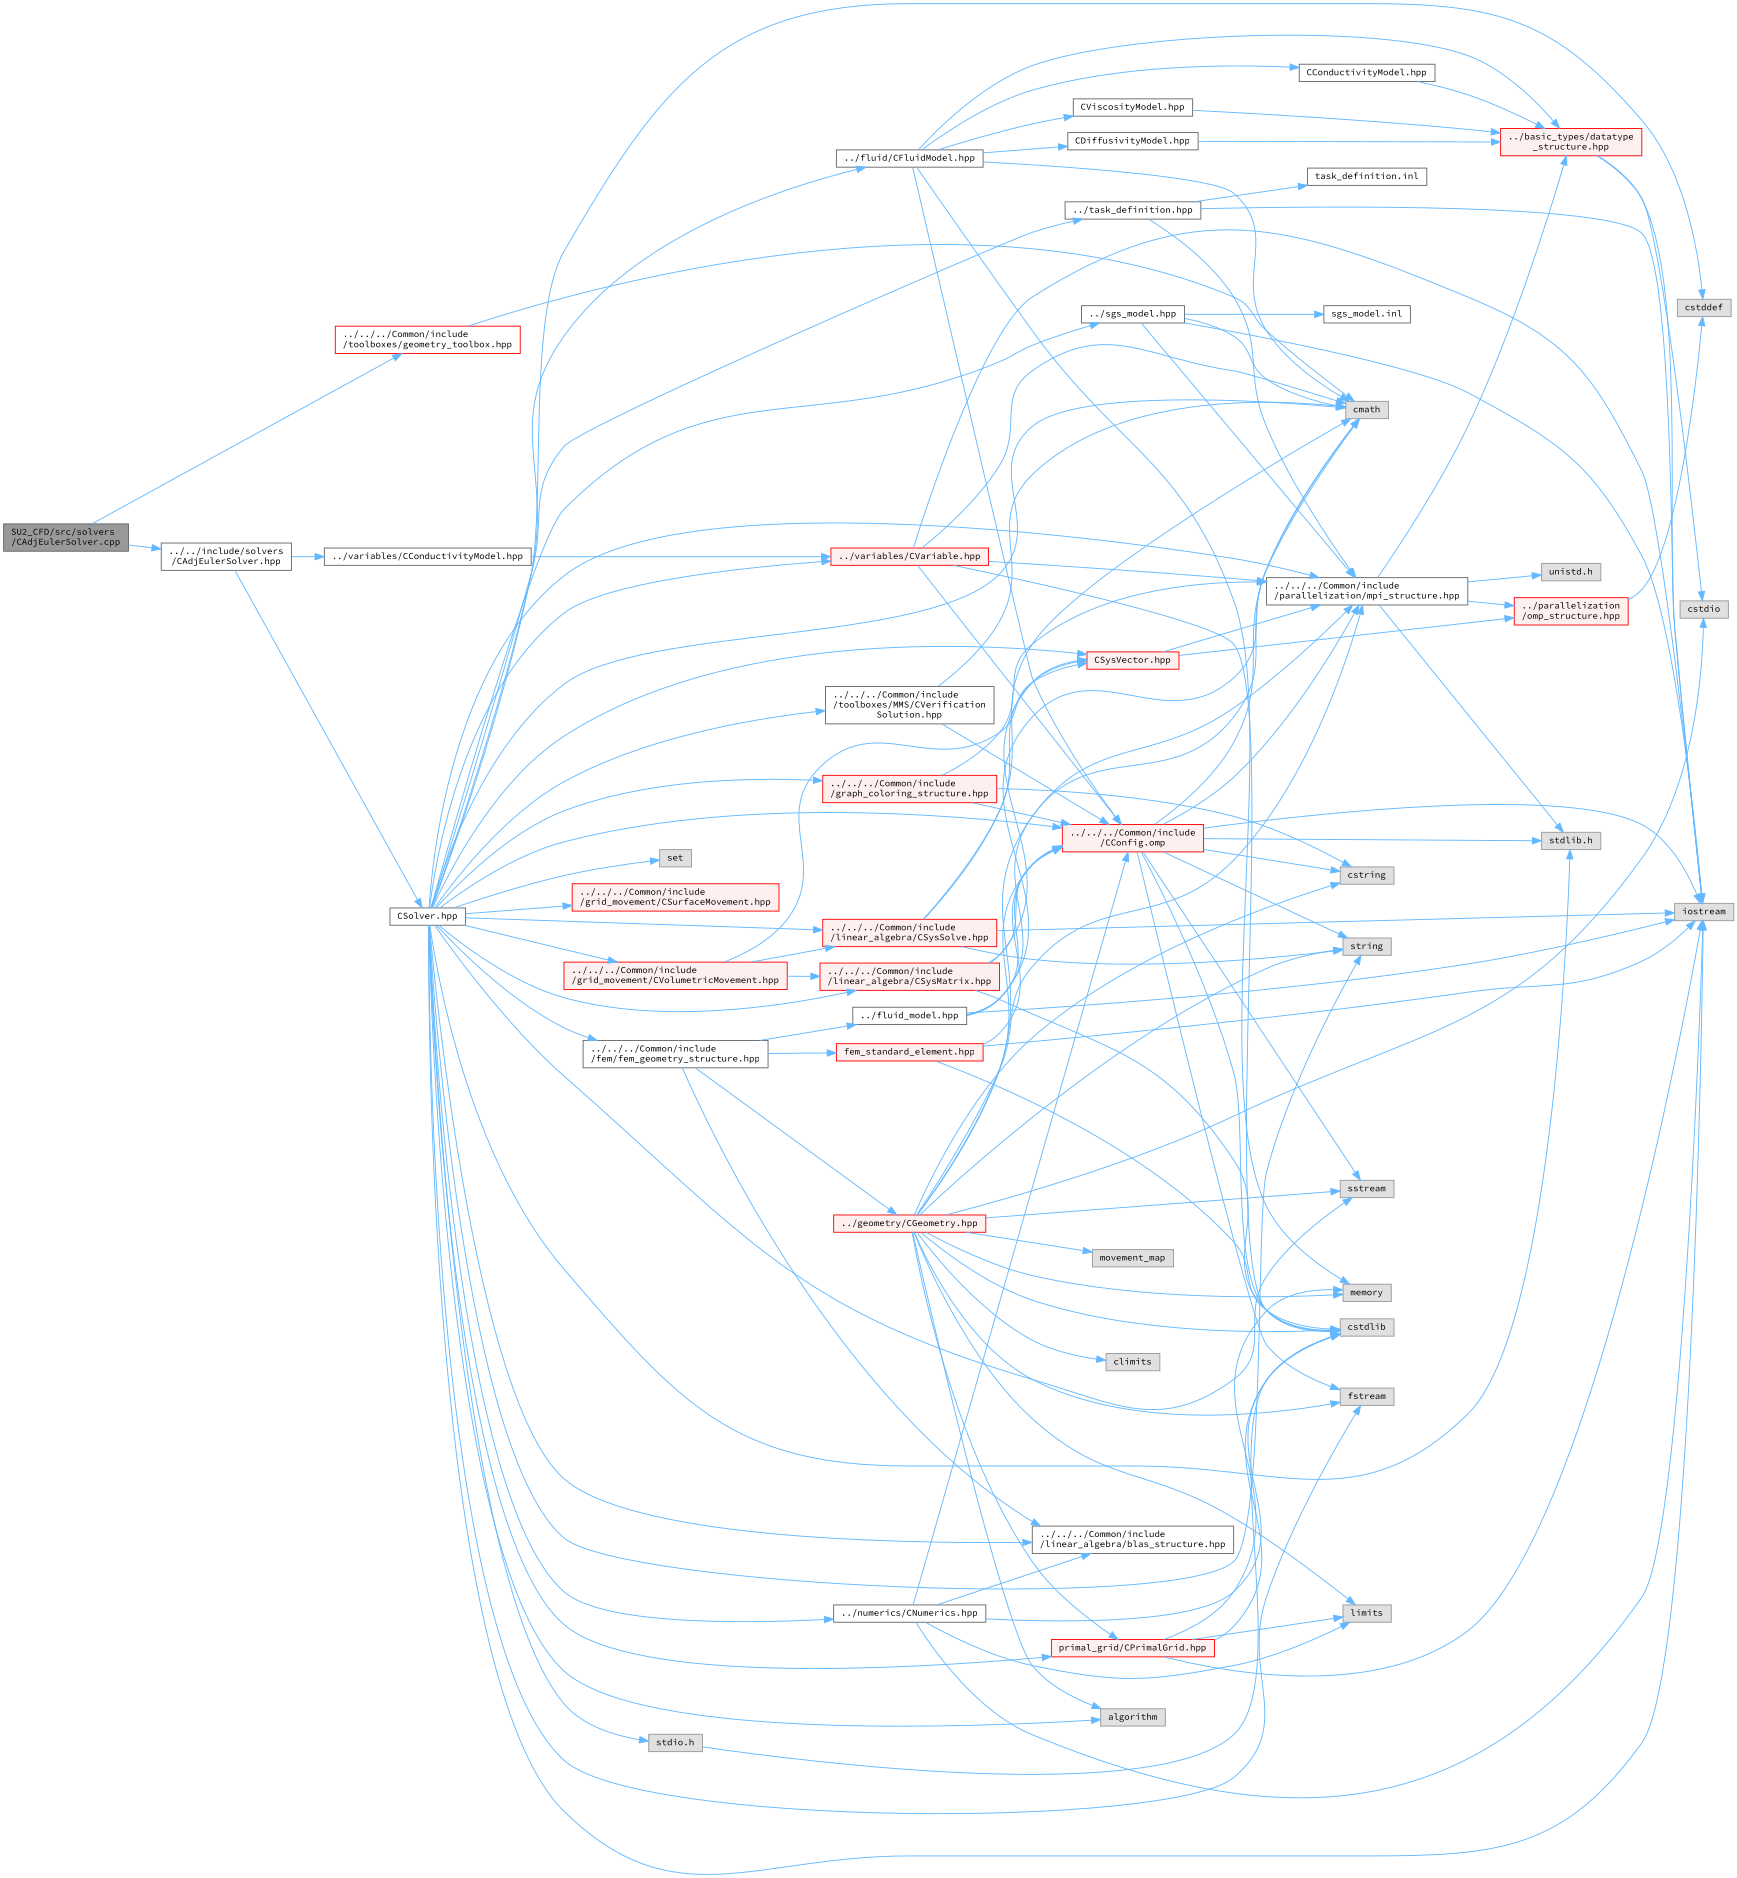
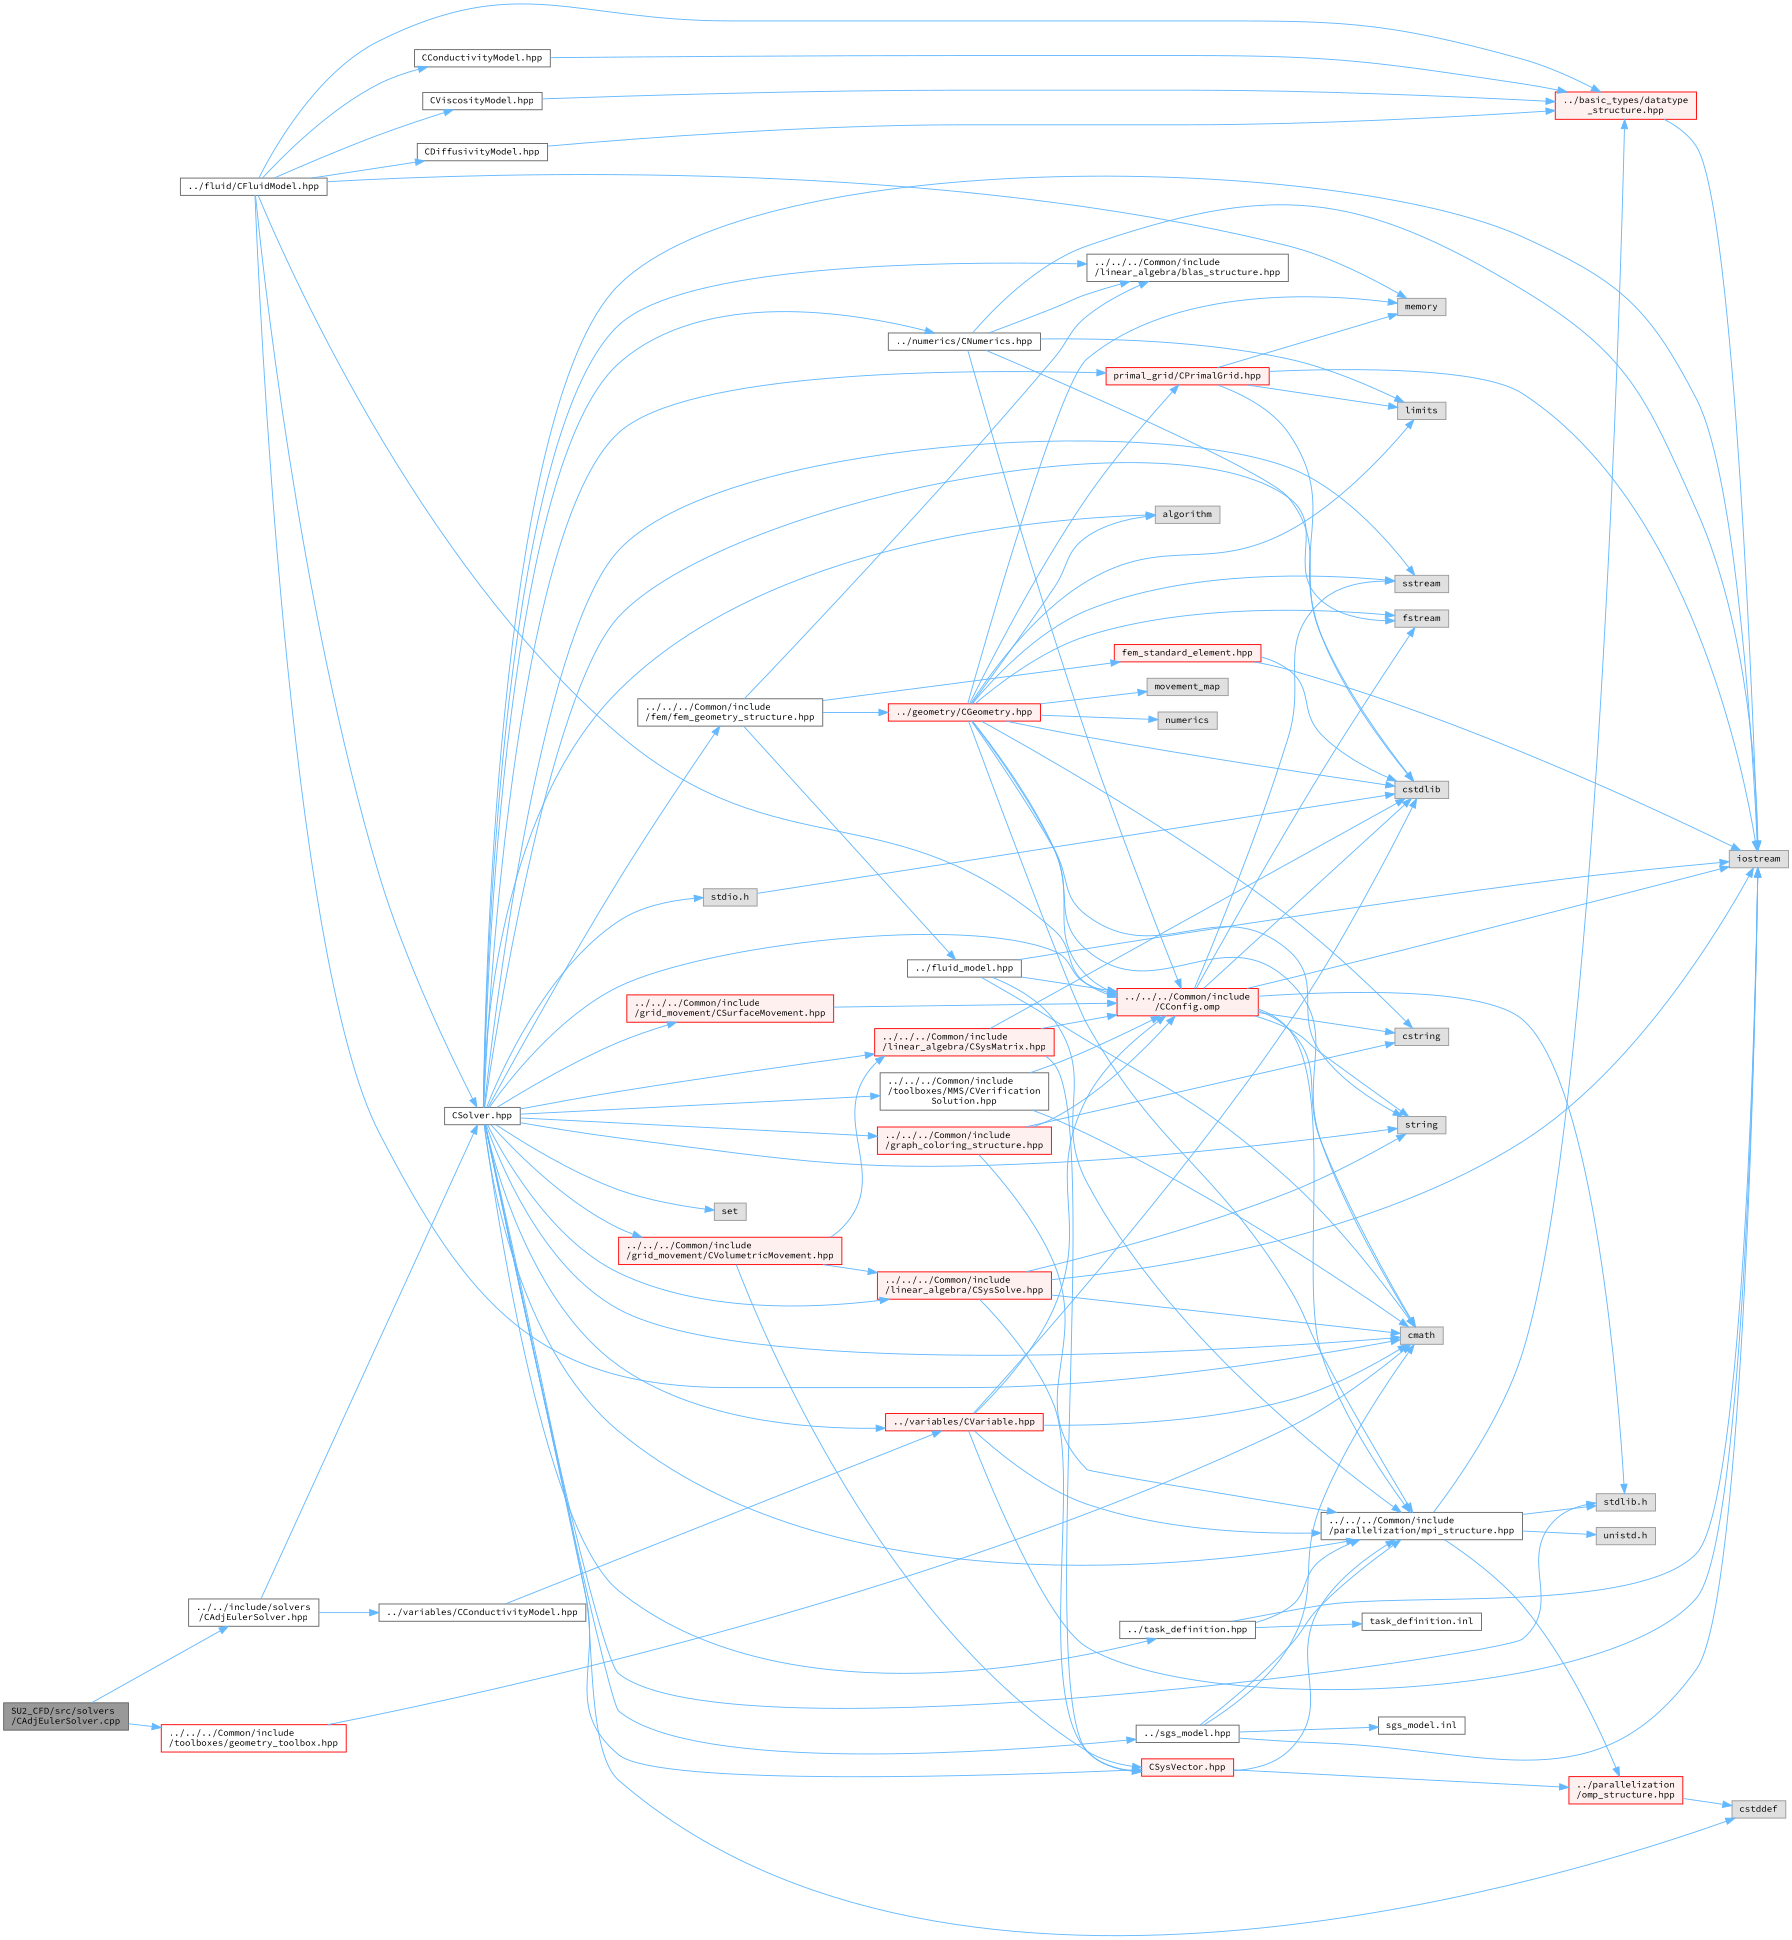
(533, 431) -> (325, 657)
(1704, 610) -> none
(1016, 946) -> (971, 1005)
(1133, 1362) -> (1188, 721)
